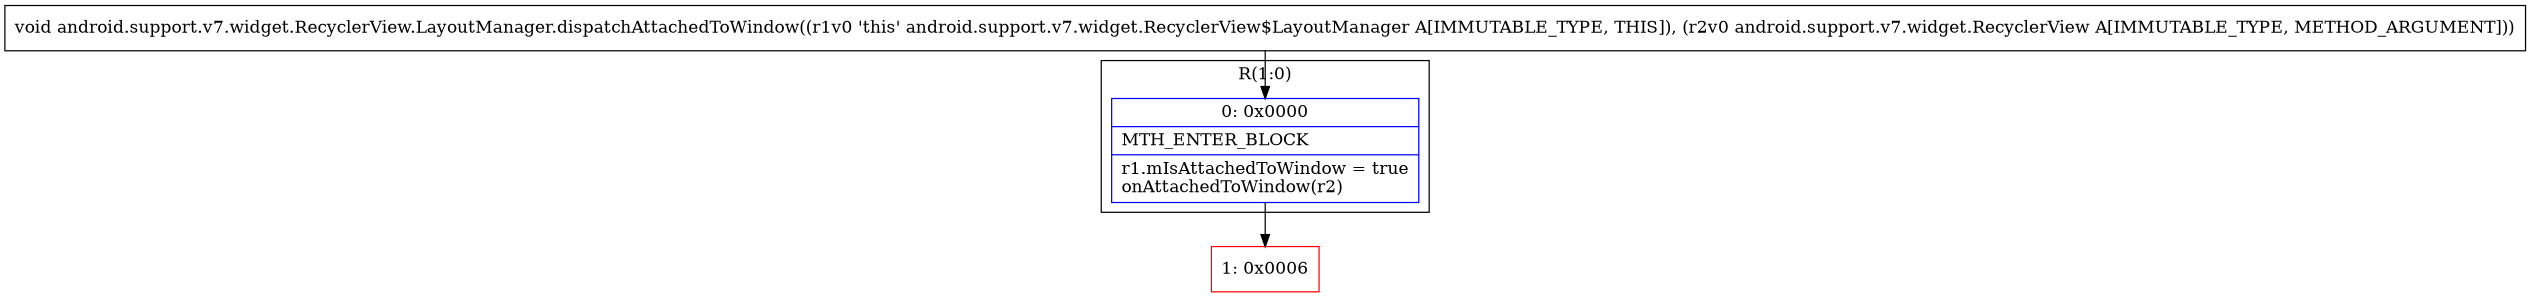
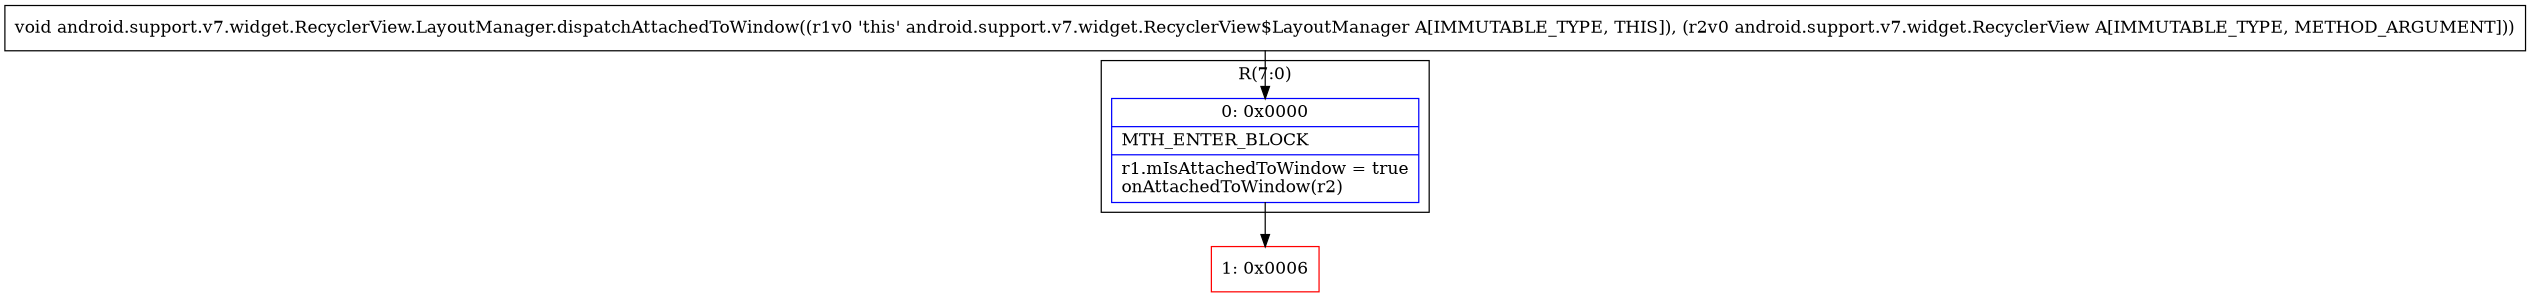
(1265, 75) -> (1265, 75)
